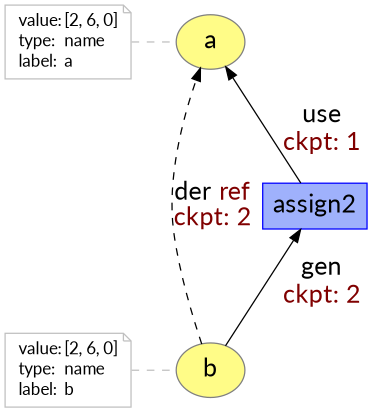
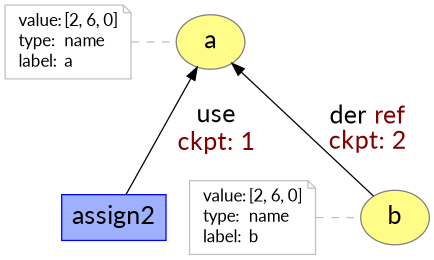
(172, 213) -> (307, 134)
(260, 293) -> none
